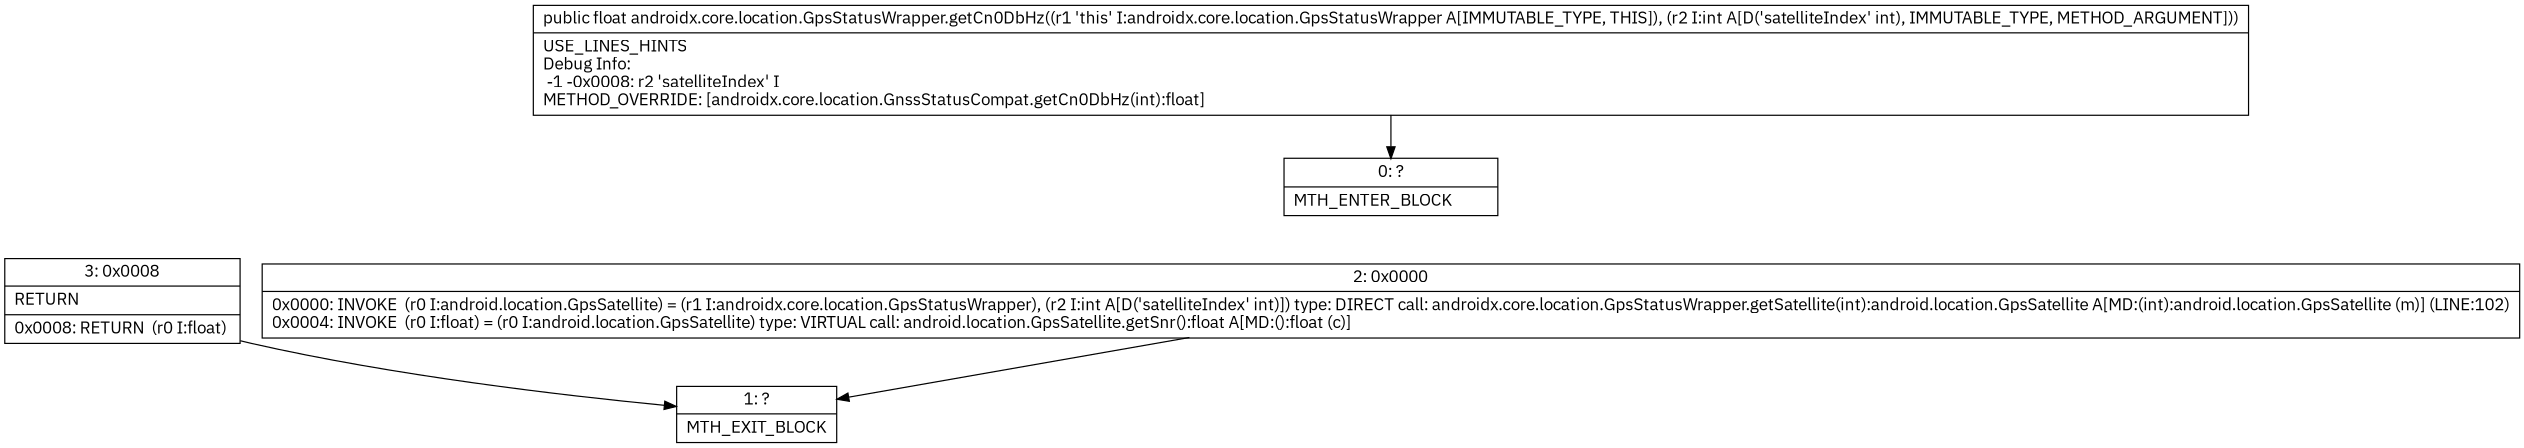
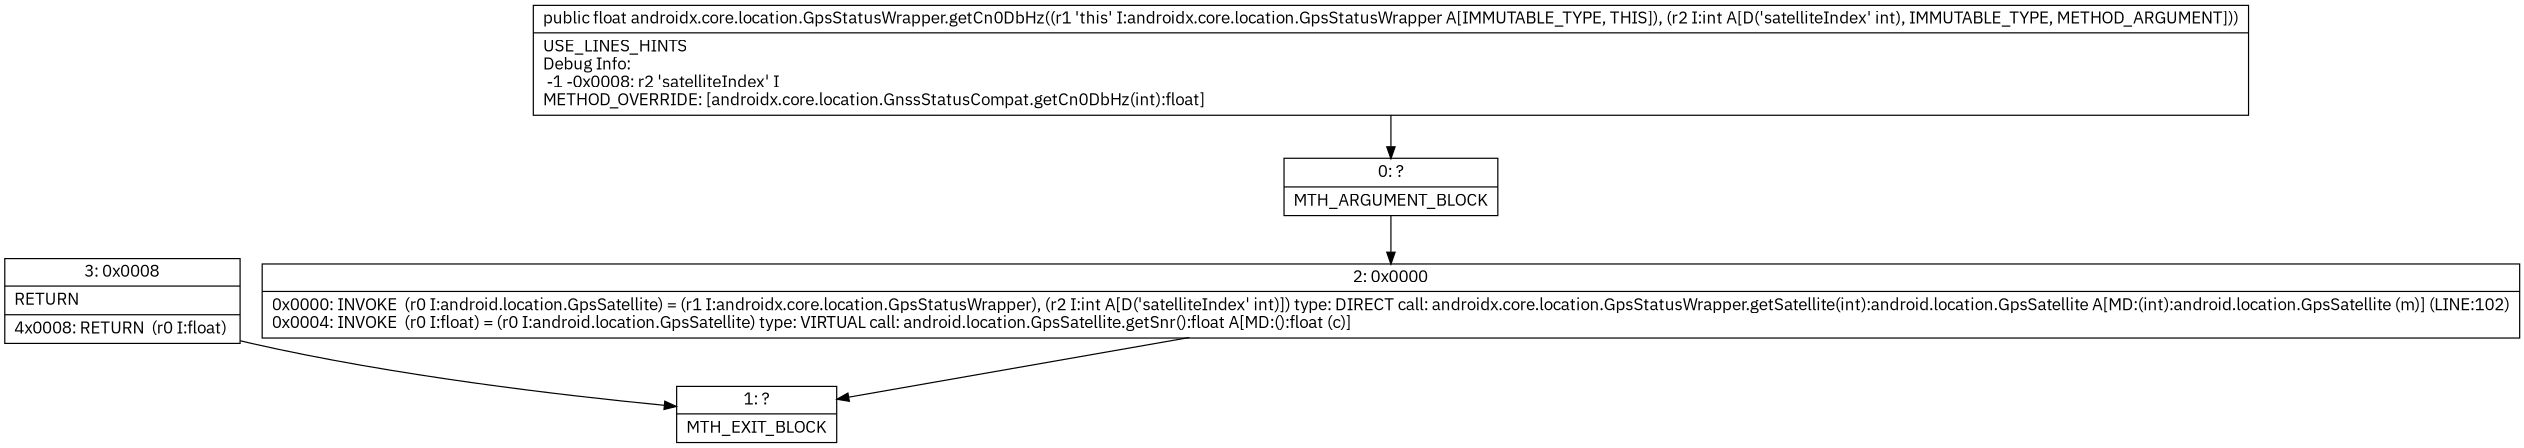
(1373, 201) -> (1391, 201)
none -> (1391, 234)
(122, 328) -> (122, 328)
